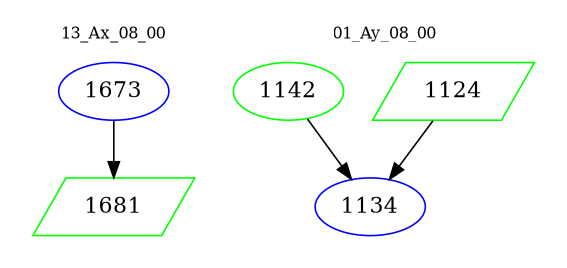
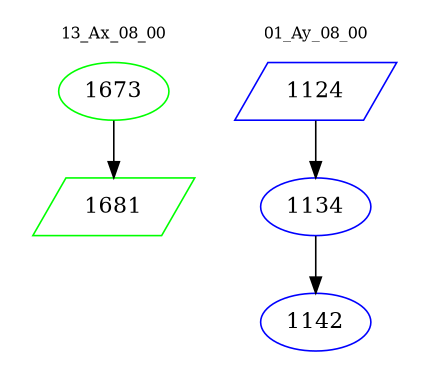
(114, 91) -> (114, 91)
(288, 91) -> (316, 322)
(454, 91) -> (316, 91)
(325, 143) -> (316, 257)
